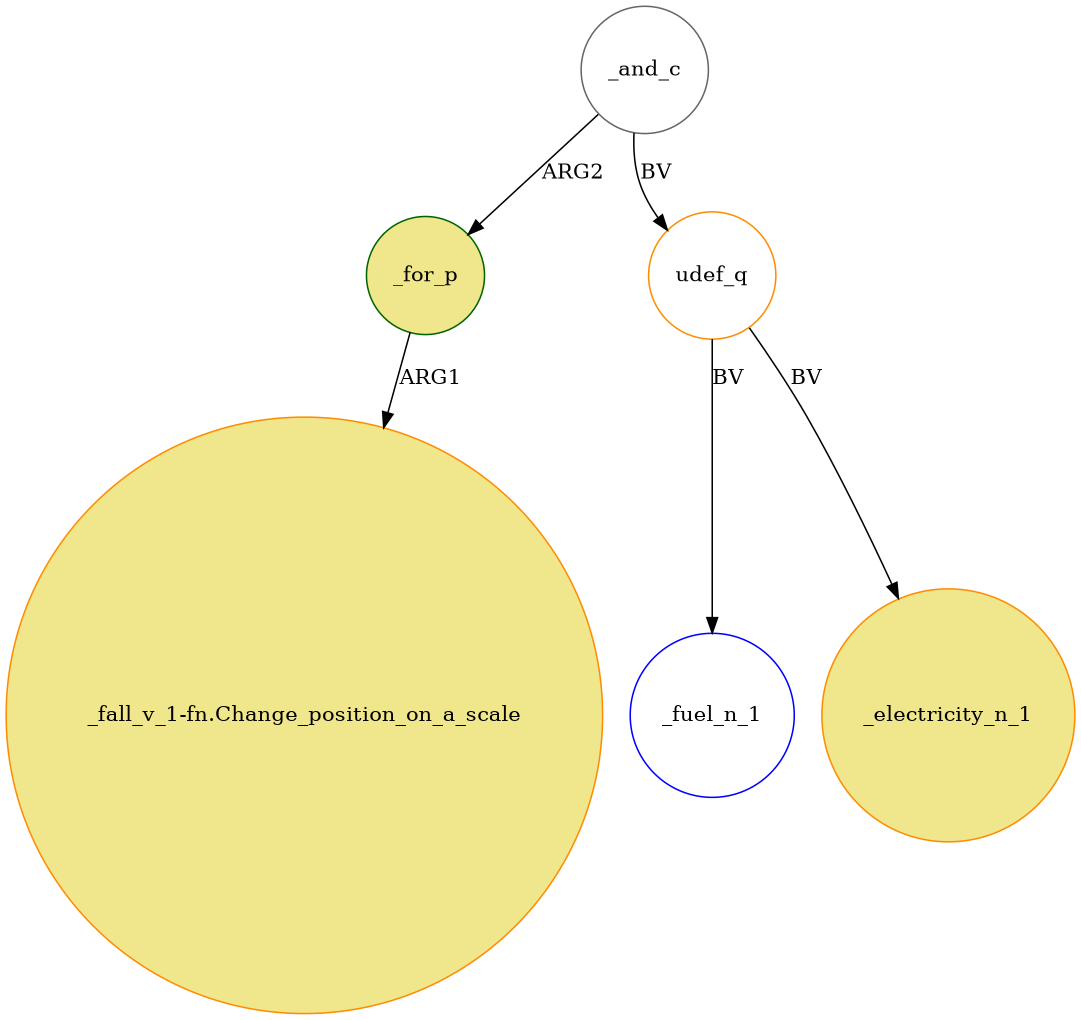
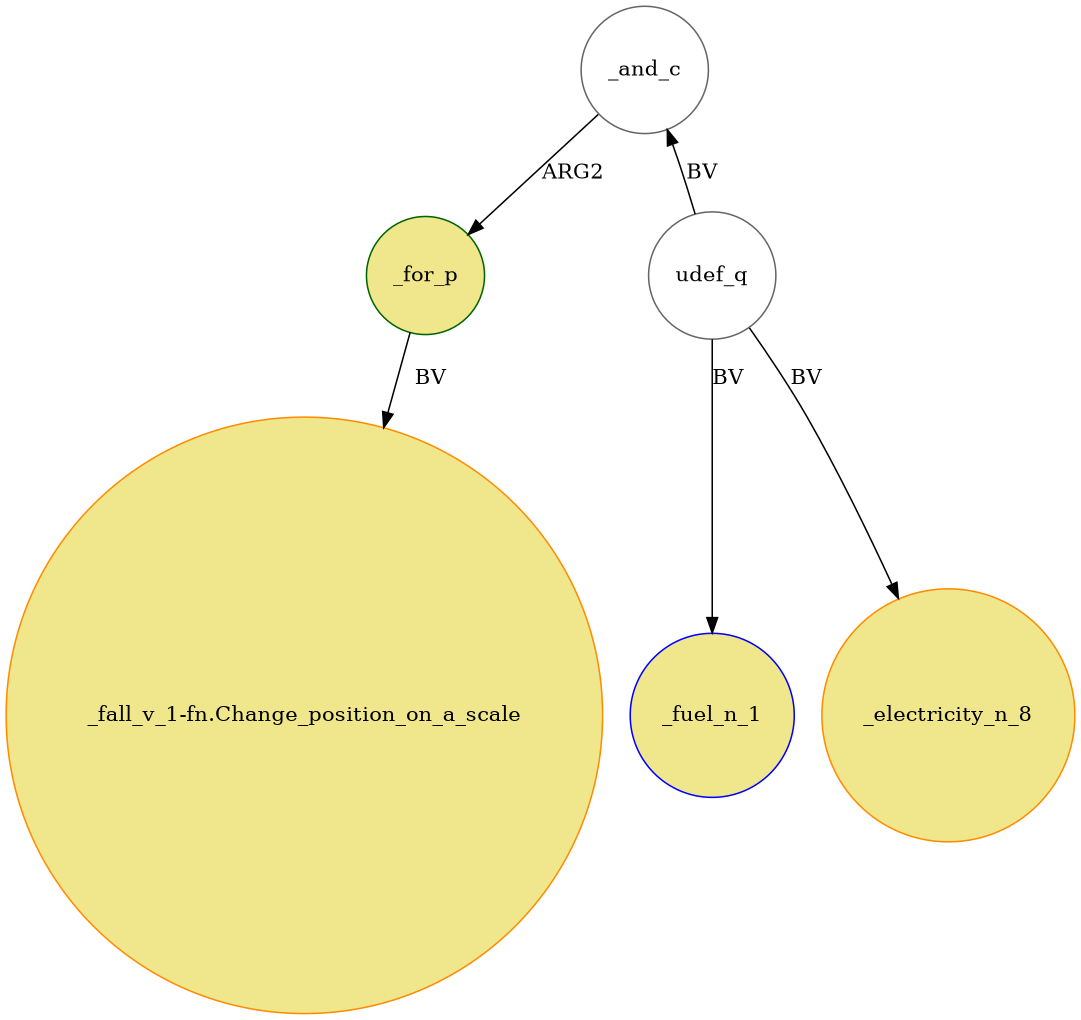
(638, 178) -> (684, 179)
(712, 276) -> (712, 276)
(431, 378) -> (431, 378)
(712, 715) -> (712, 715)
(948, 715) -> (948, 715)
